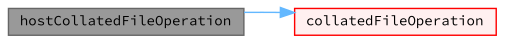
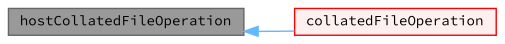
(262, 12) -> (276, 31)
